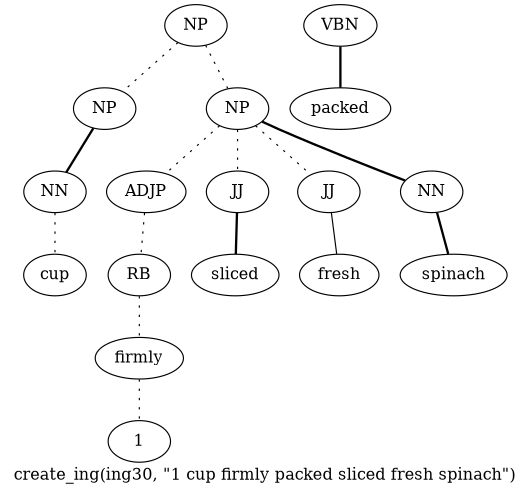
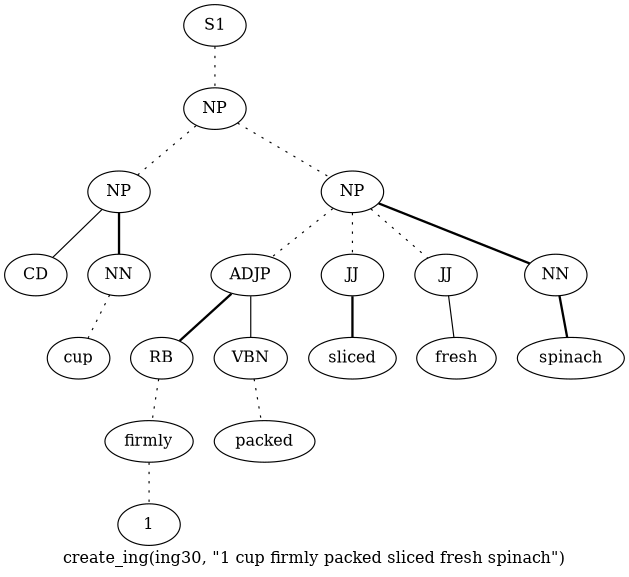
none -> (215, 25)
(340, 67) -> (258, 400)
(143, 234) -> (205, 317)
none -> (36, 275)
none -> (251, 317)
